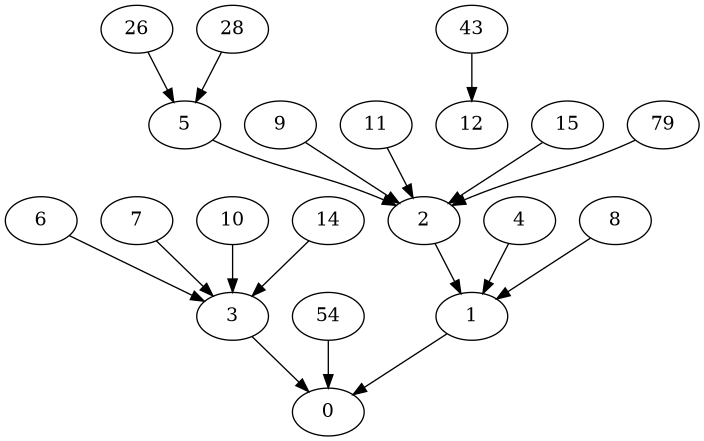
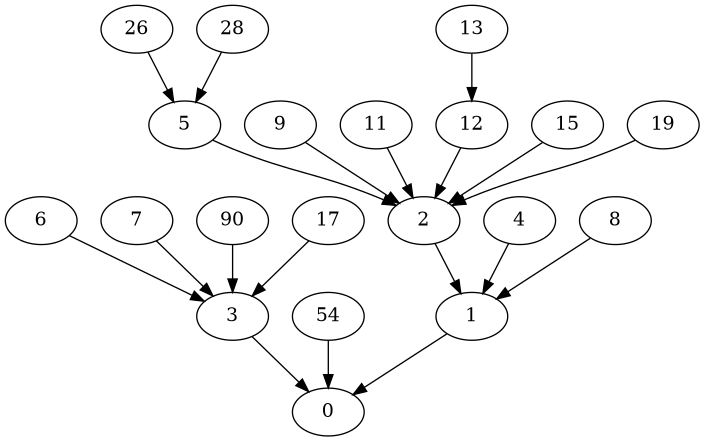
(472, 29) -> (472, 29)
(663, 125) -> (663, 125)
none -> (451, 167)
(233, 221) -> (233, 221)
(328, 221) -> (328, 221)
